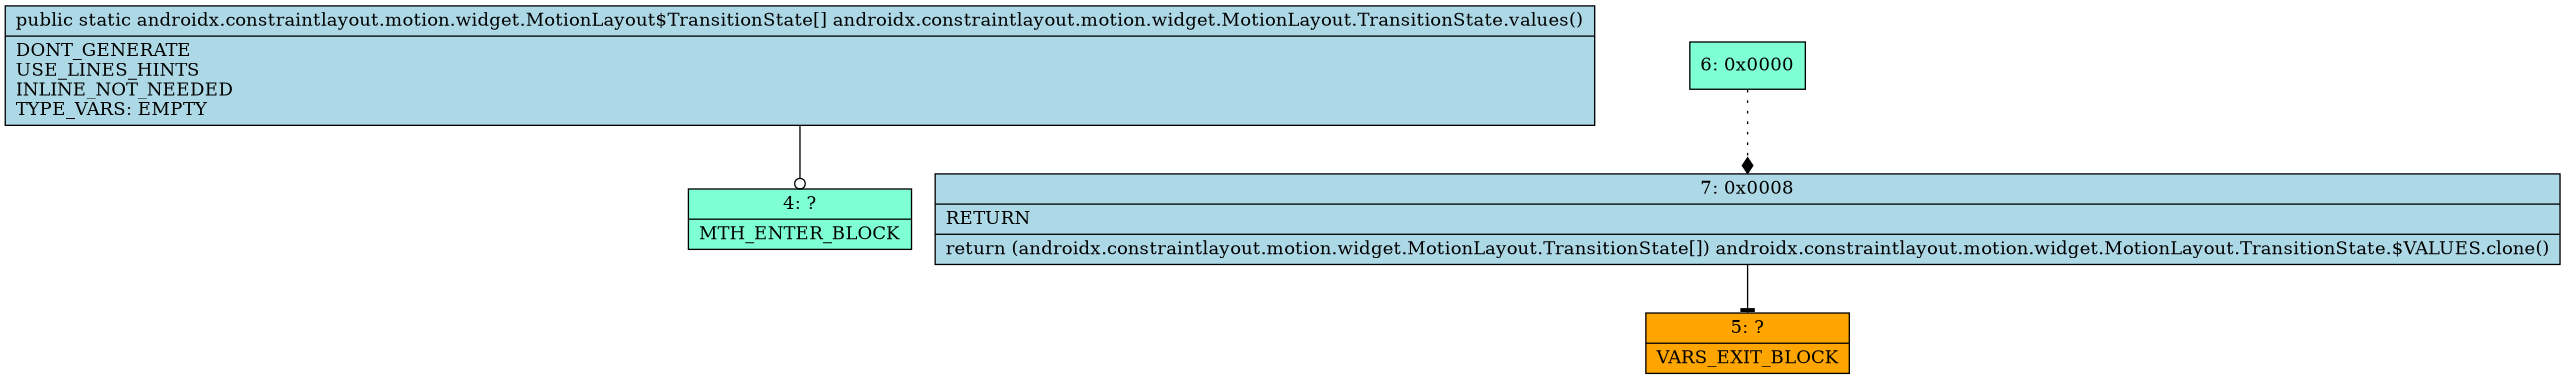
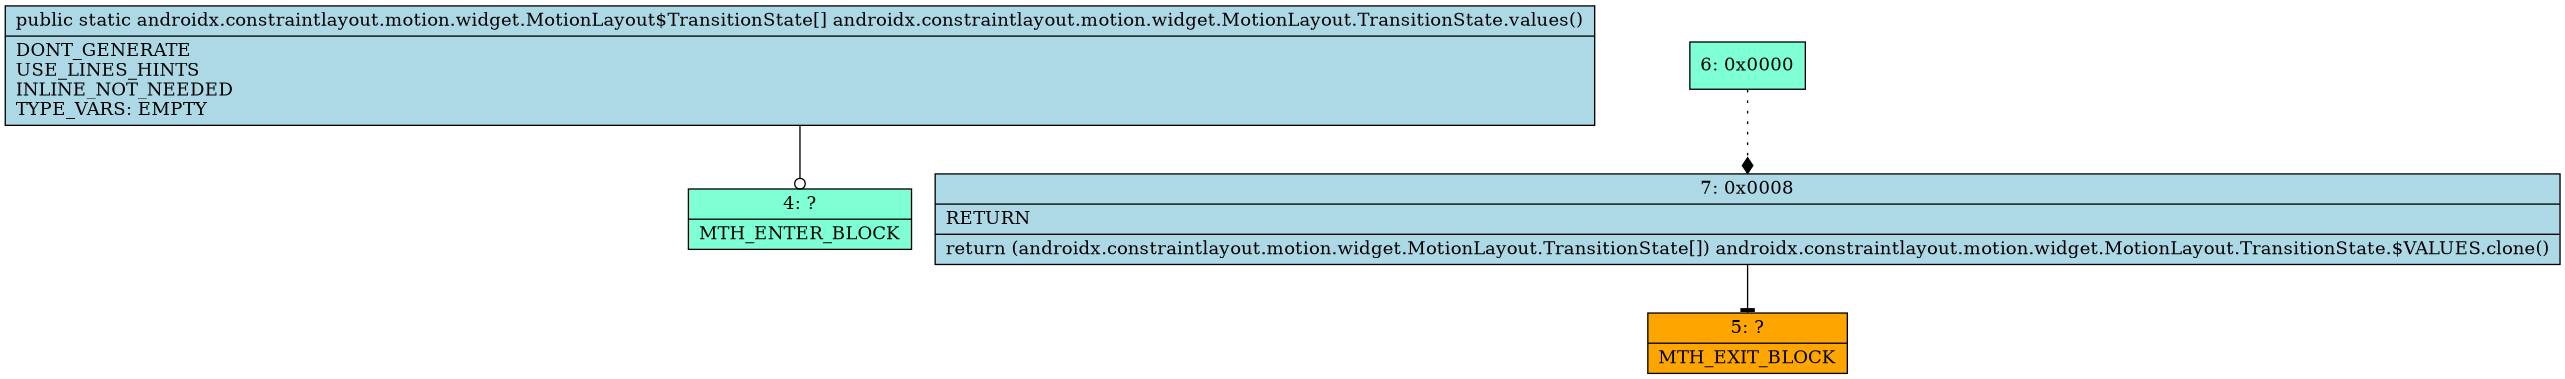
(1748, 358) -> (1748, 358)
